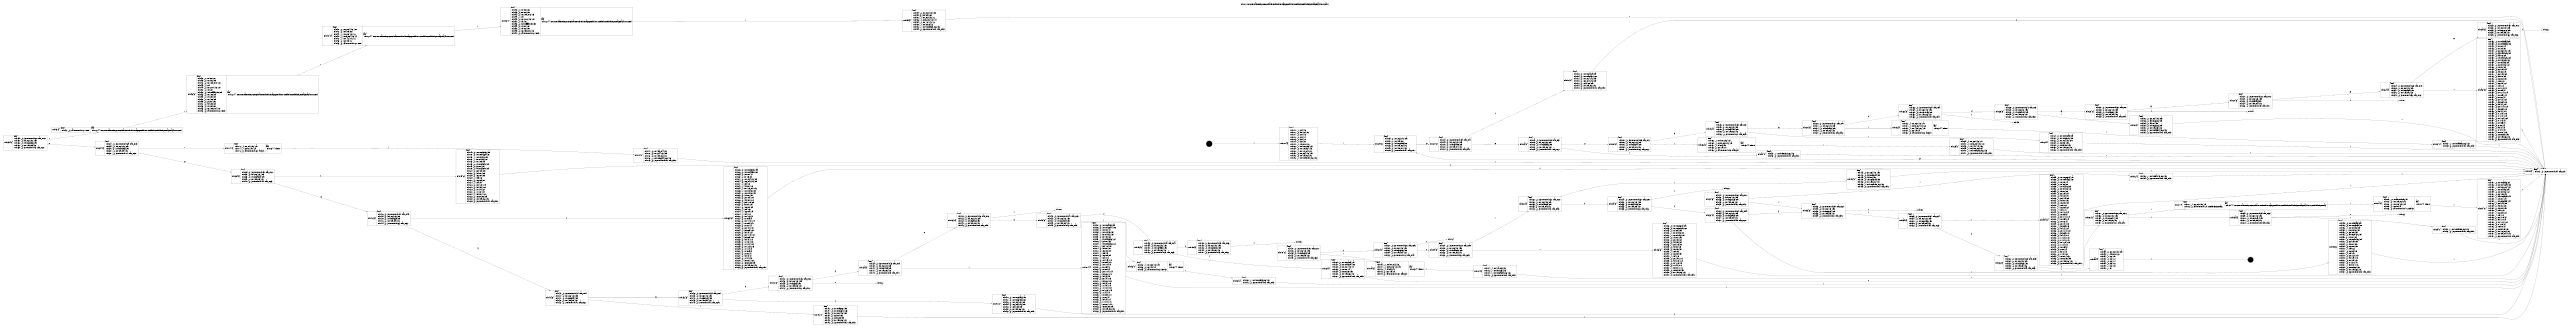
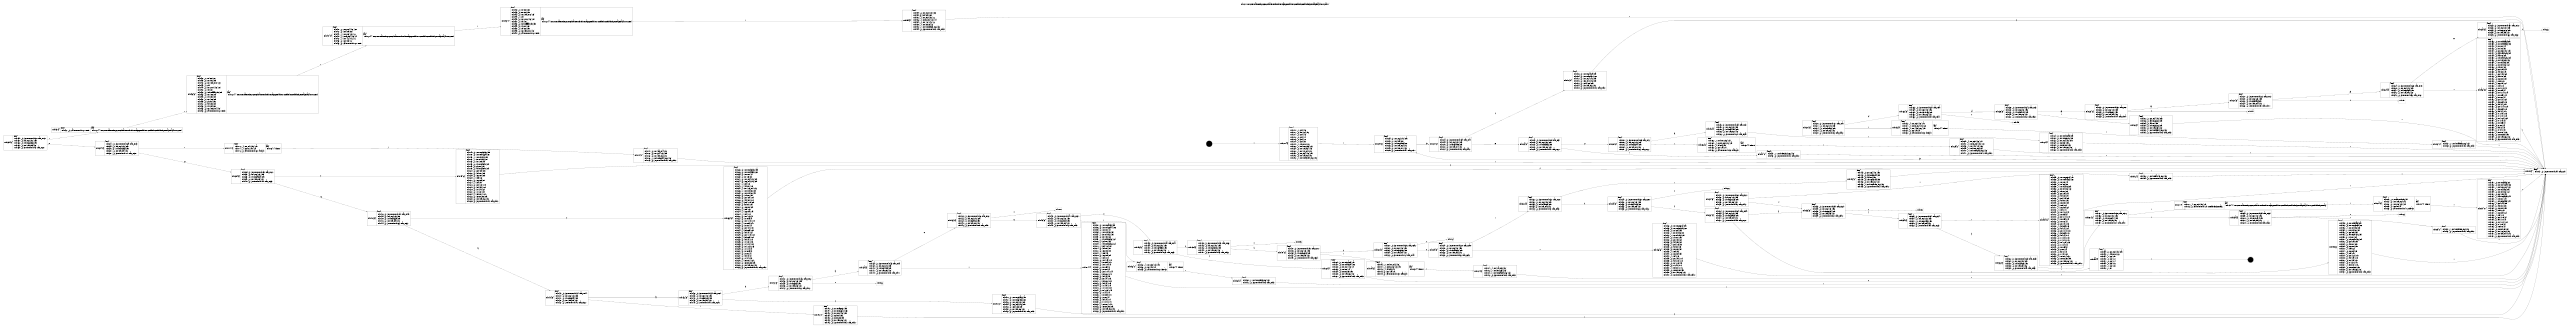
(1775, 129) -> none
none -> (1254, 250)
